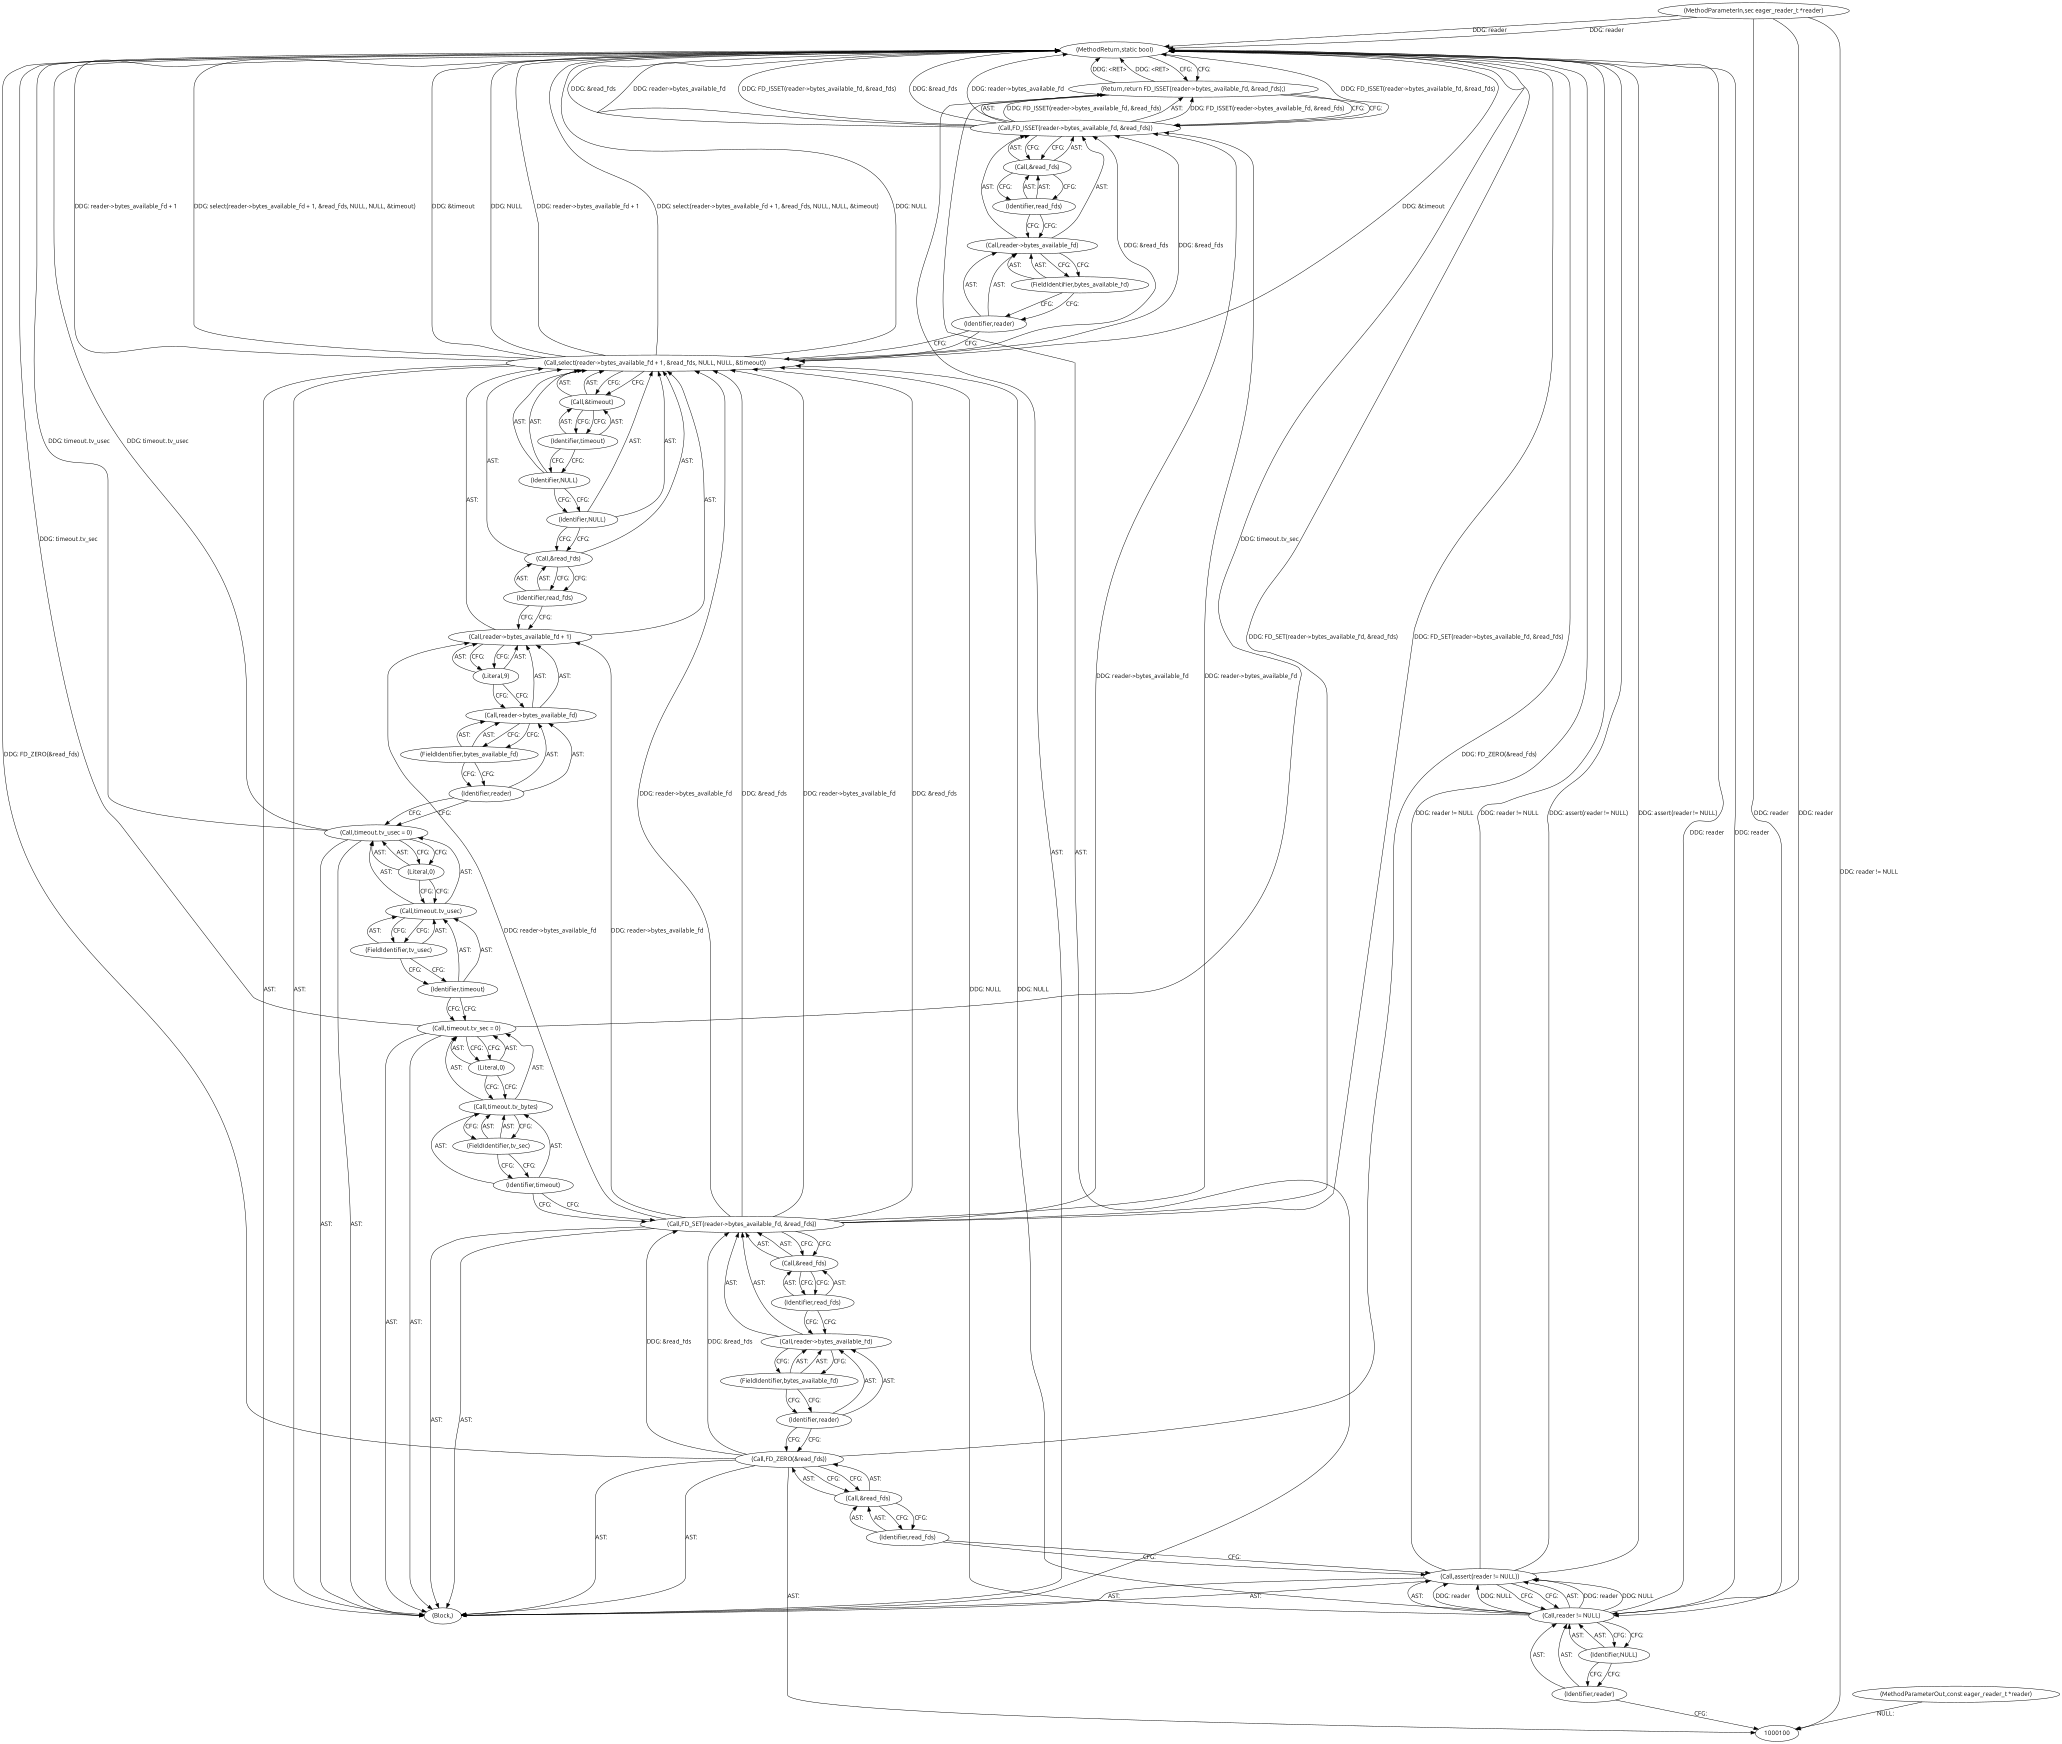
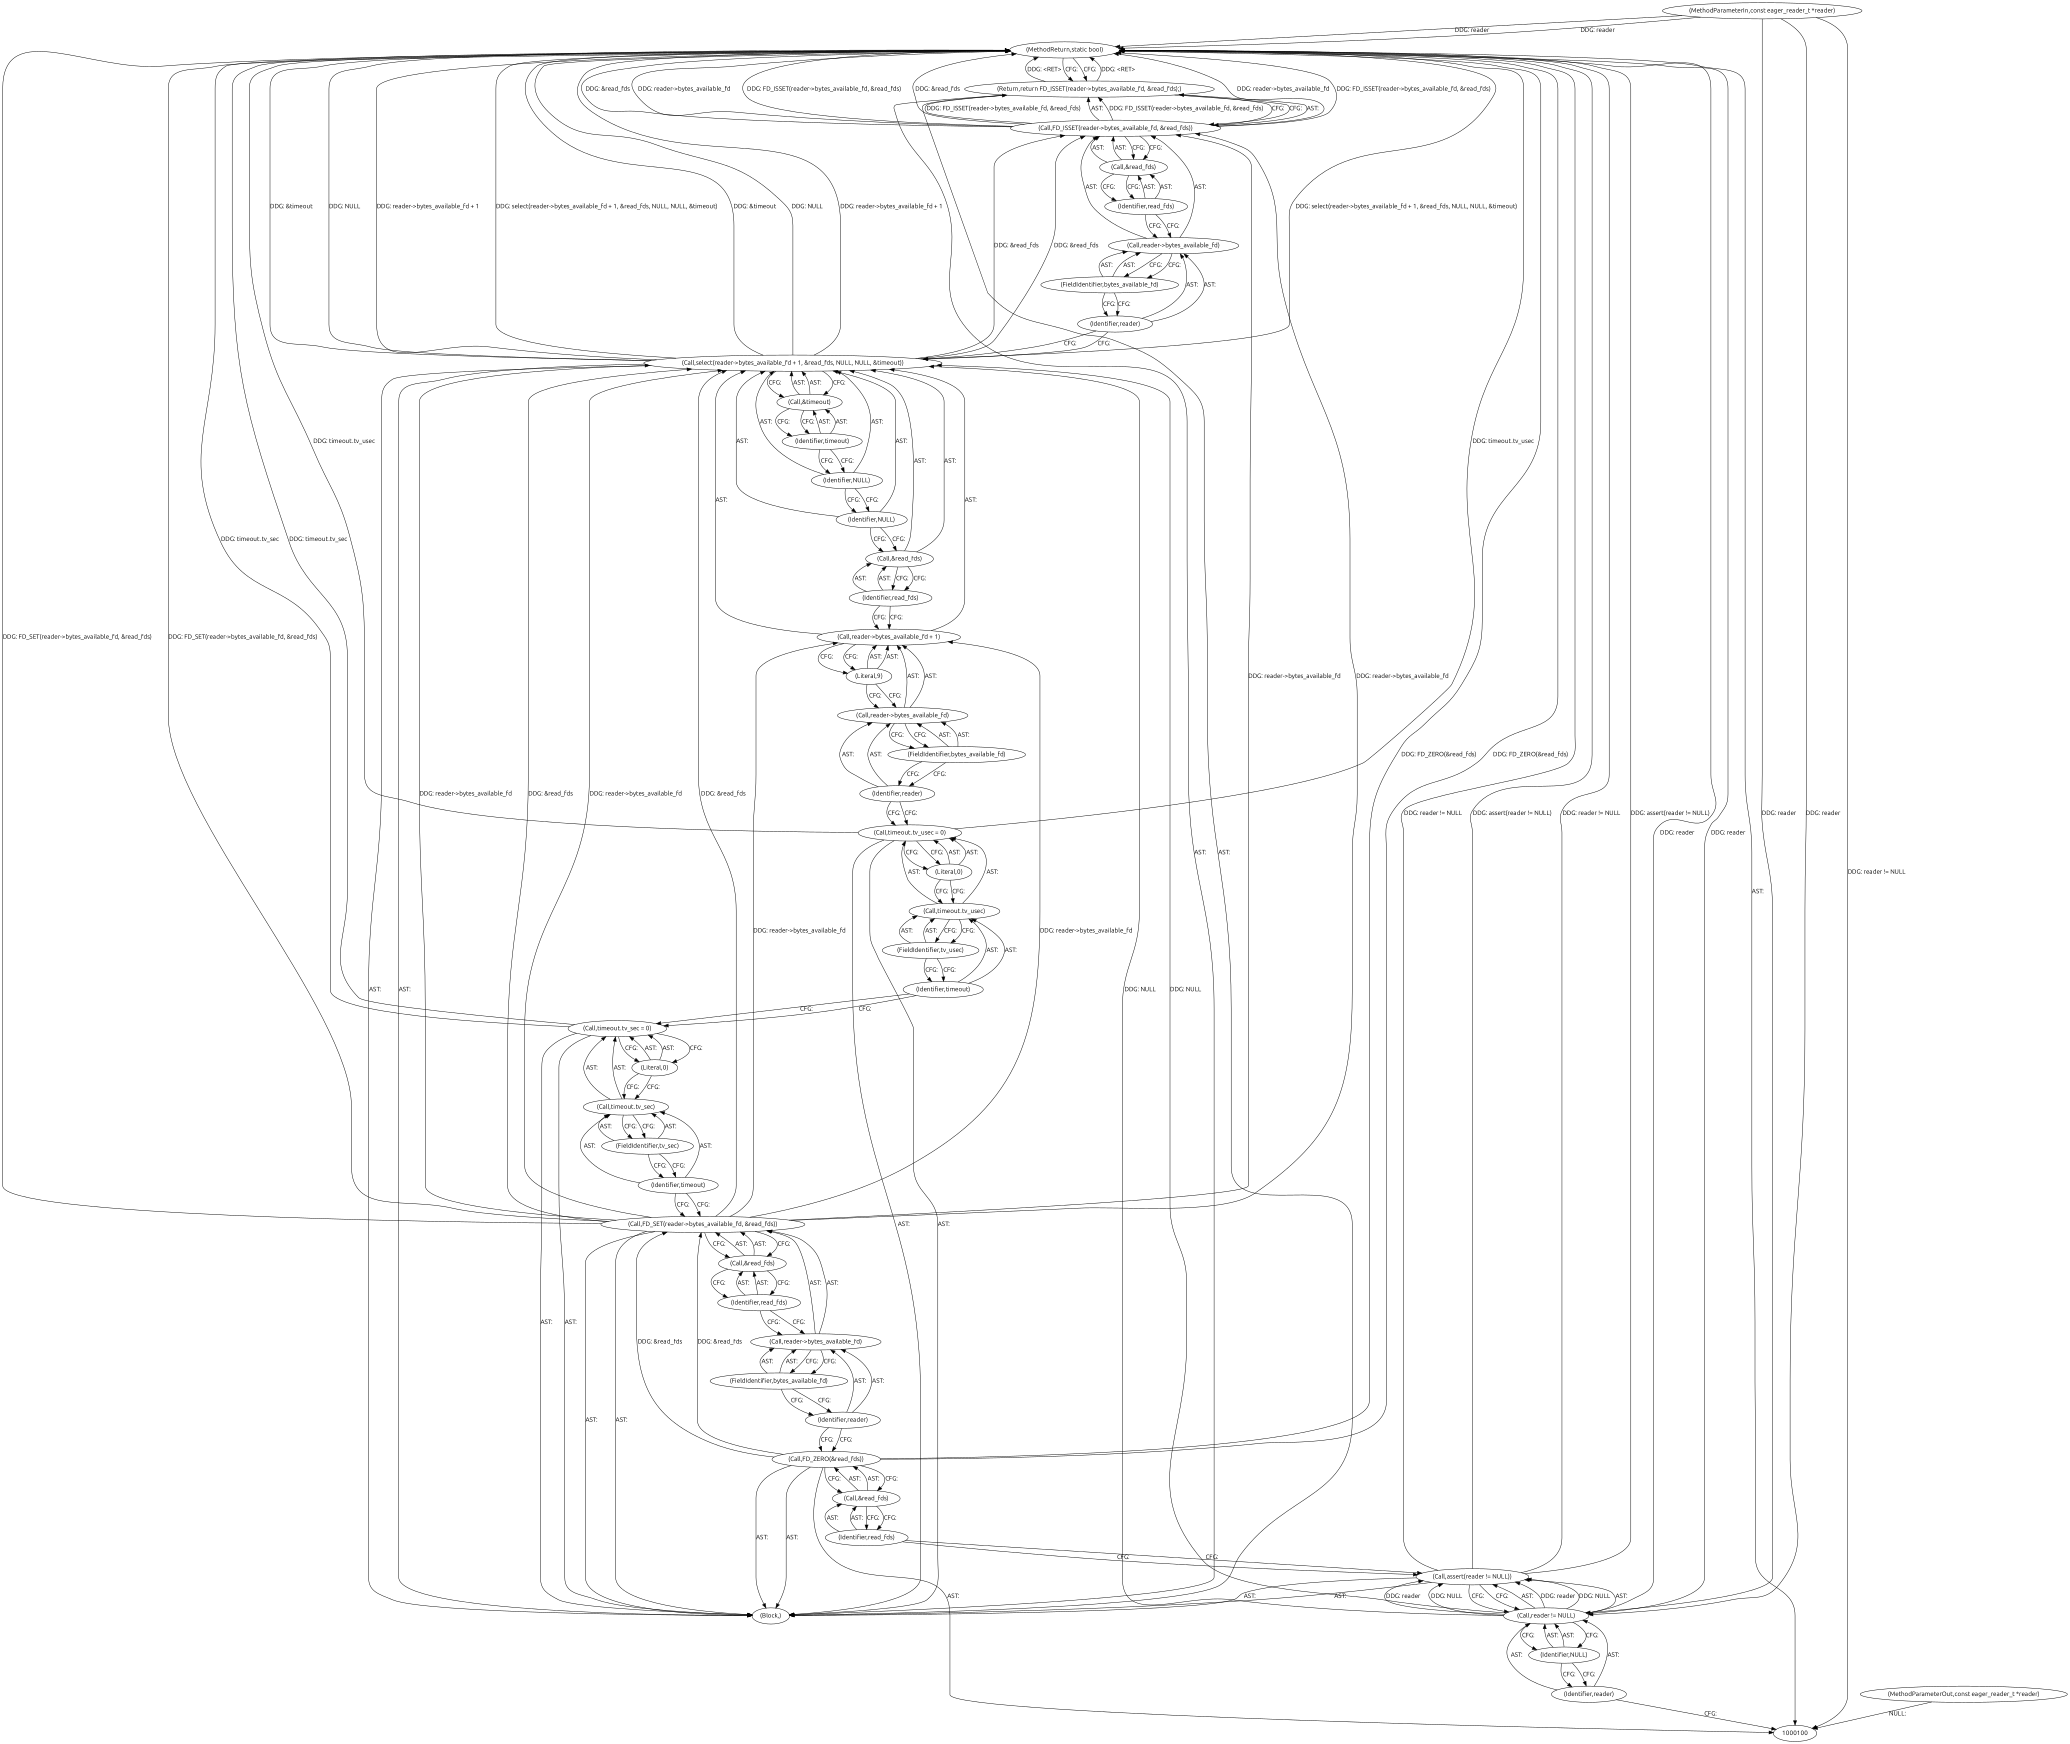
(1754, 11) -> (1762, 11)
none -> (1745, 594)
(506, 1107) -> (626, 1107)
